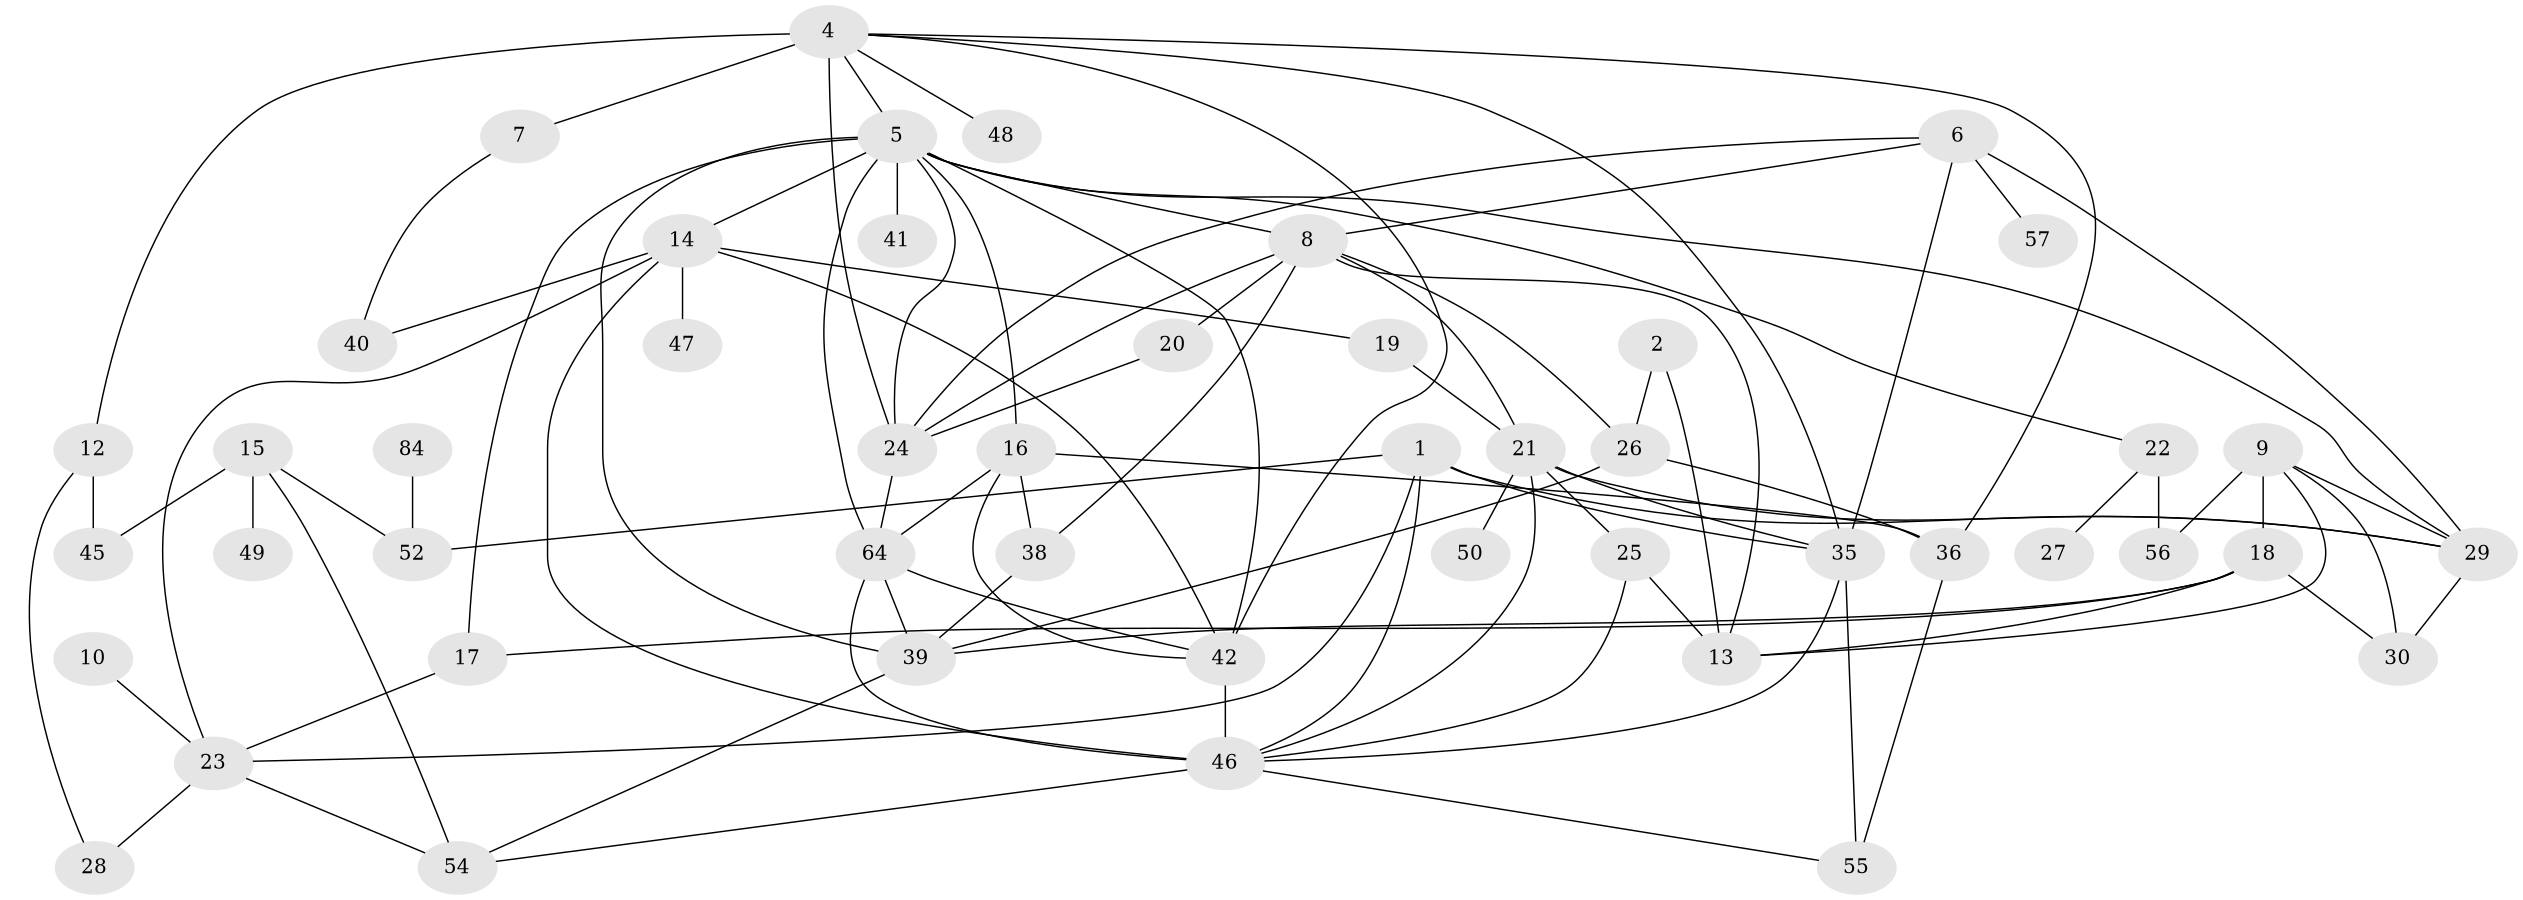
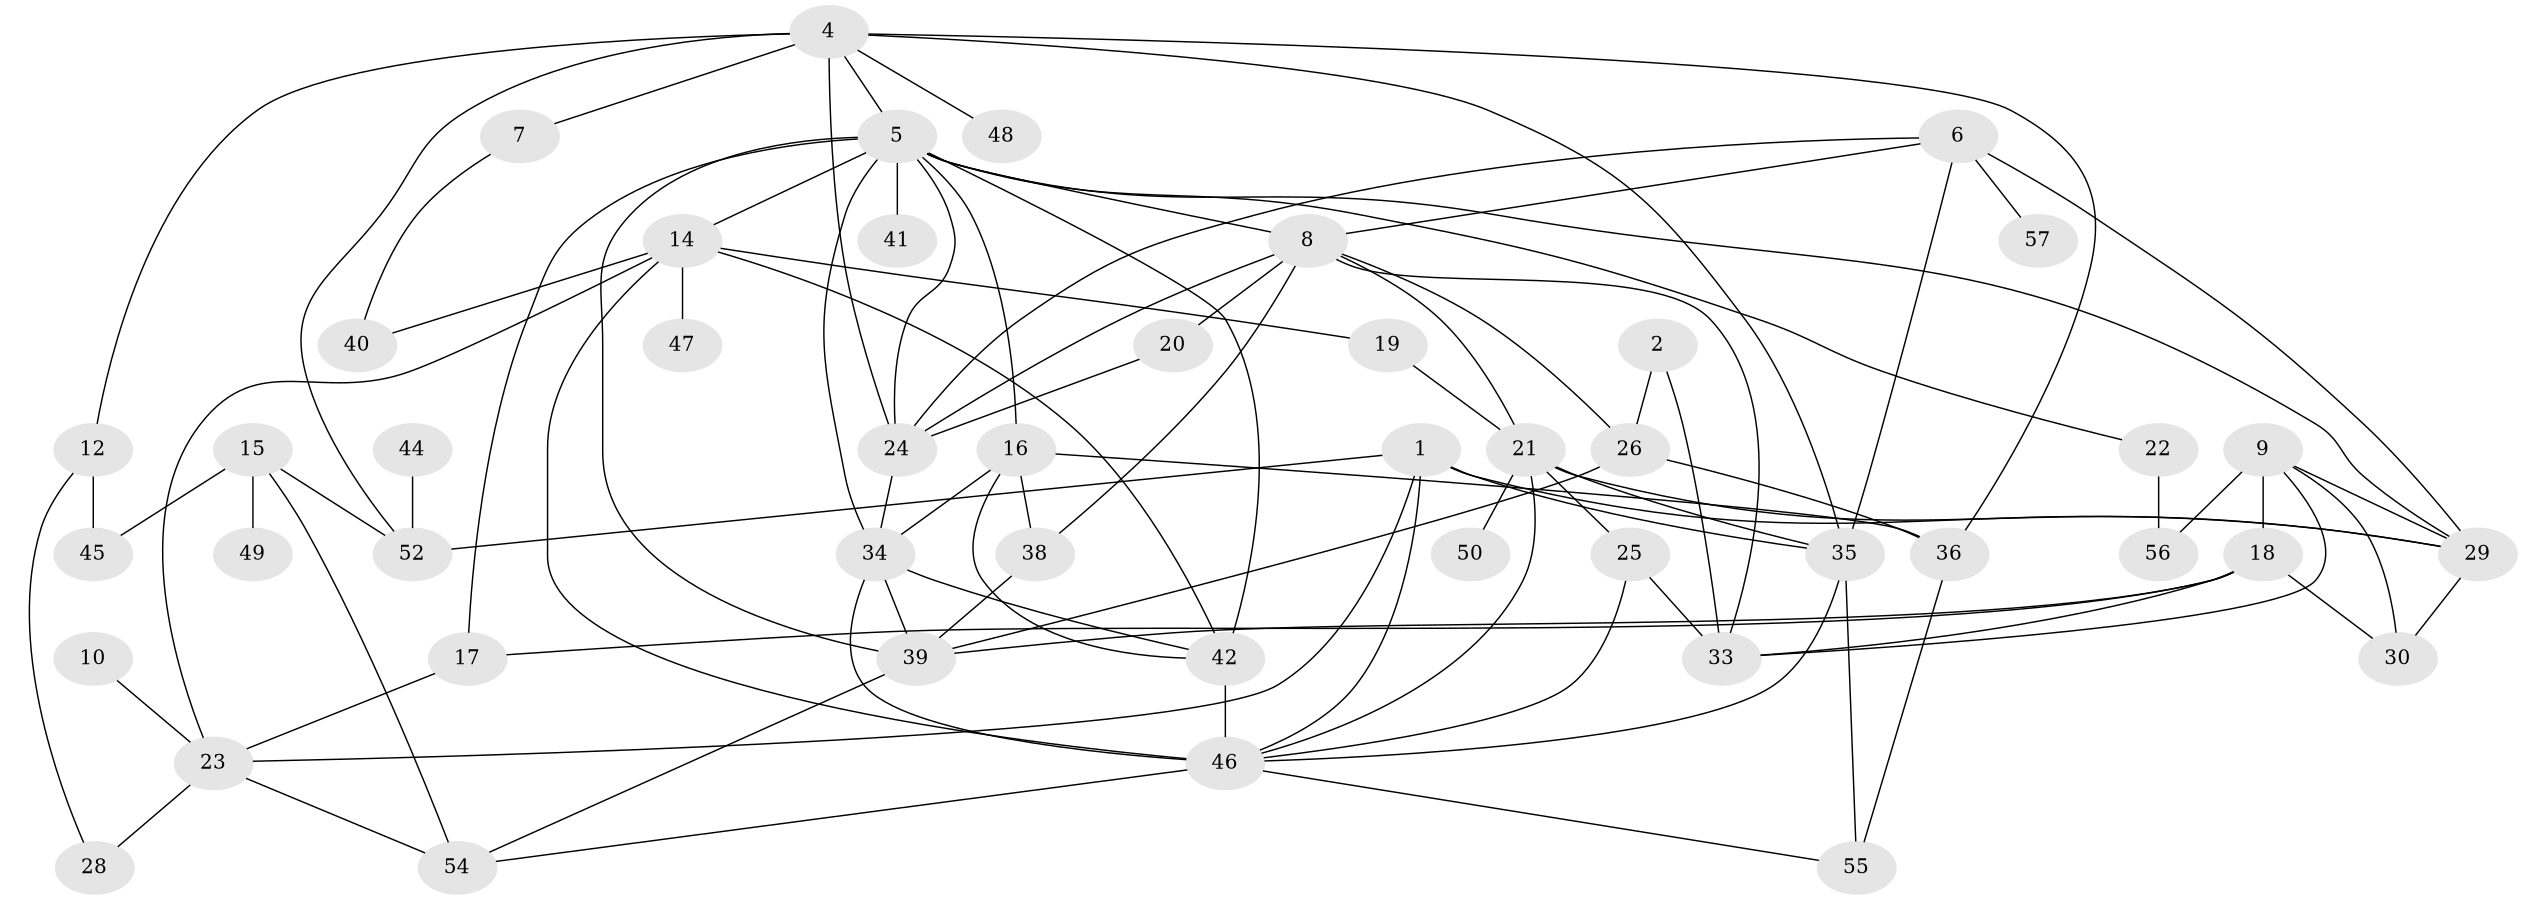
(1323, 169) -> (409, 171)
(413, 450) -> (413, 450)
(876, 554) -> (876, 554)
(2054, 554) -> none
(1722, 659) -> (1722, 659)
